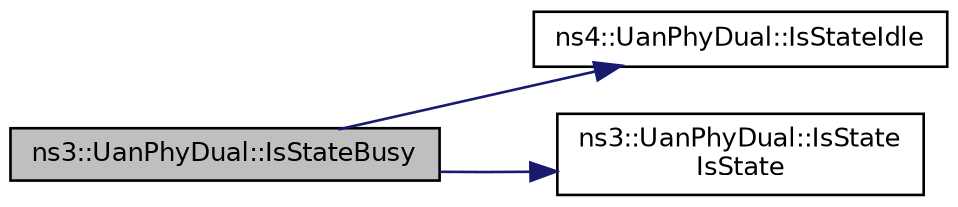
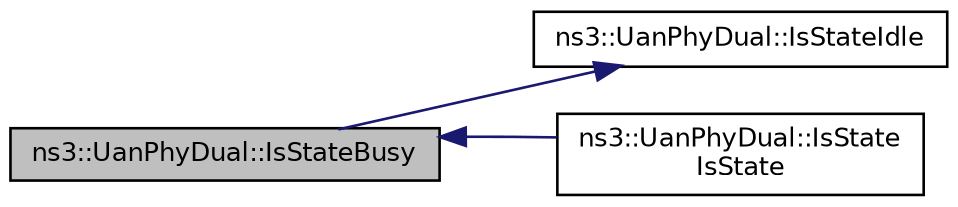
(741, 39) -> (741, 39)
(485, 172) -> (511, 137)
